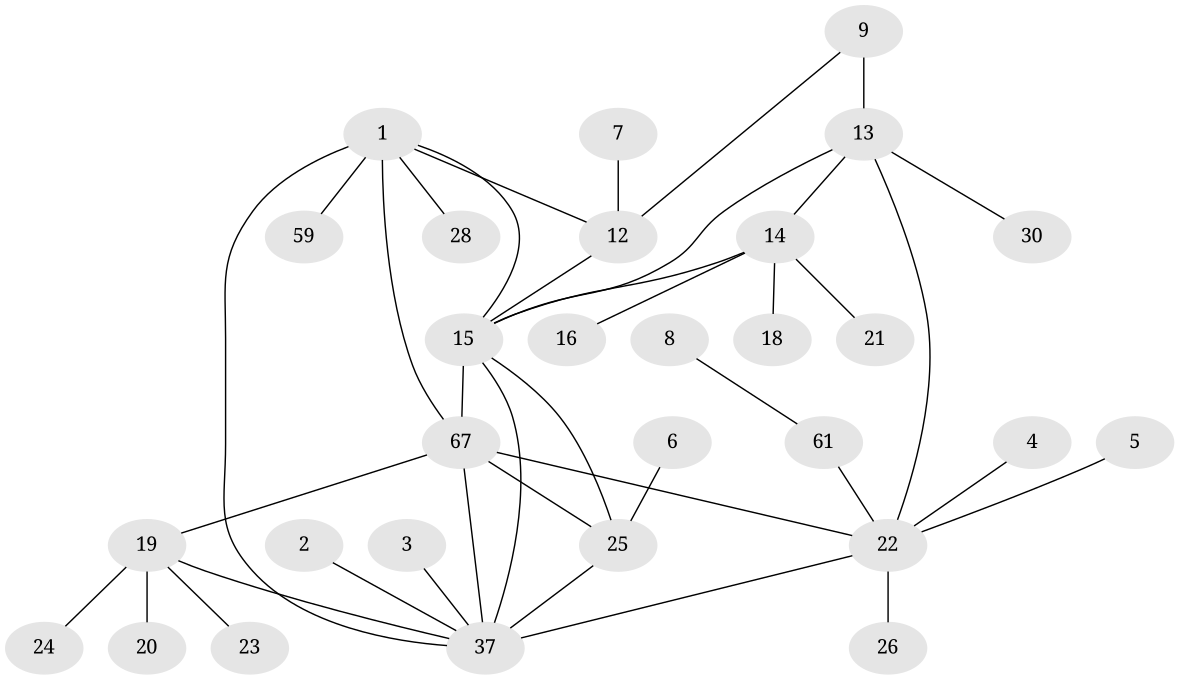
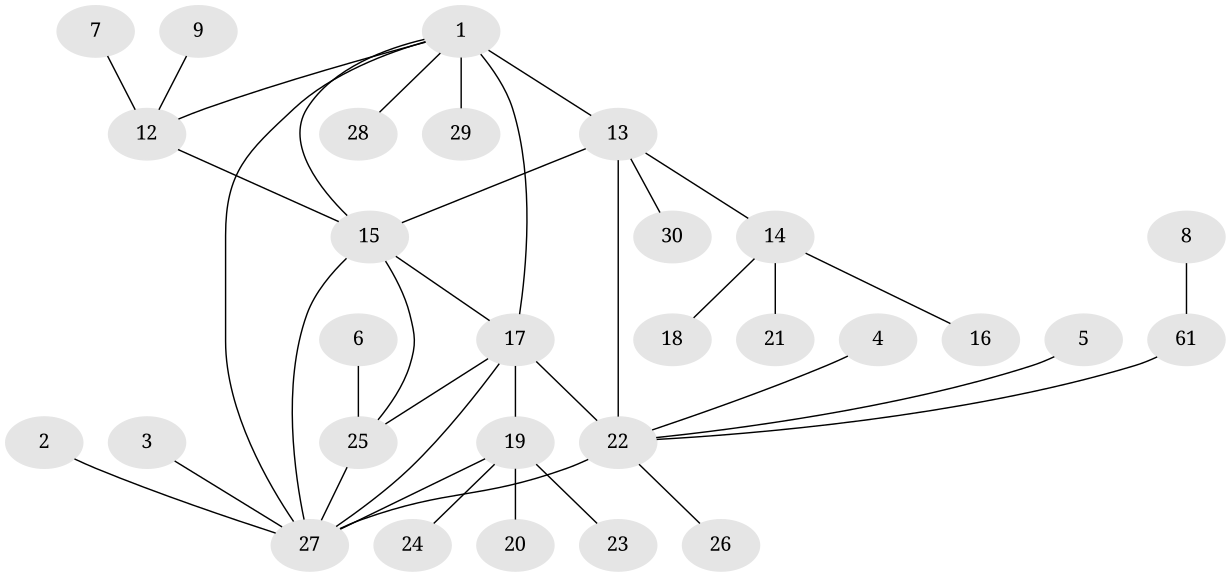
(864, 83) -> (540, 83)
(304, 237) -> (461, 134)
(657, 279) -> none
(461, 443) -> (515, 340)
(485, 648) -> (310, 545)
